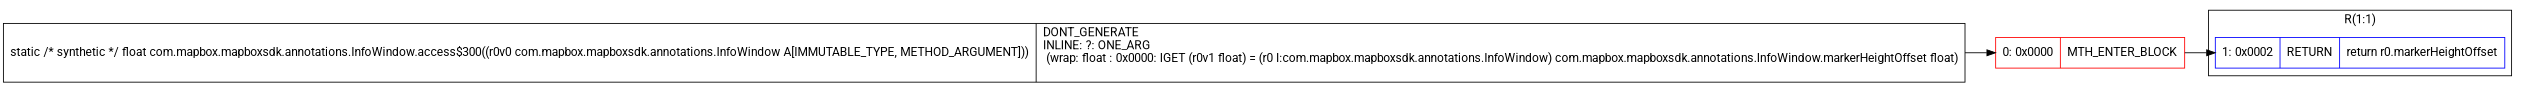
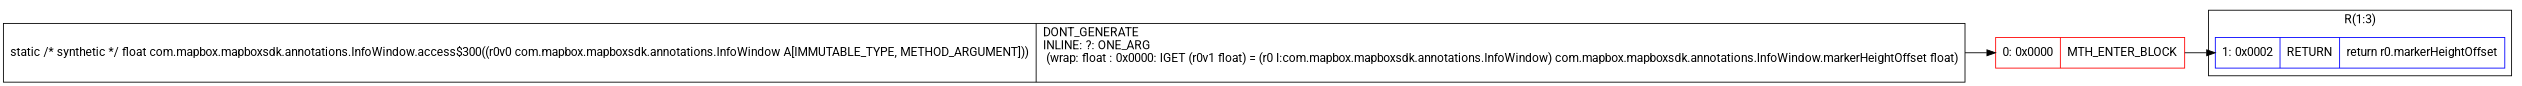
(2360, 20) -> (2360, 20)
